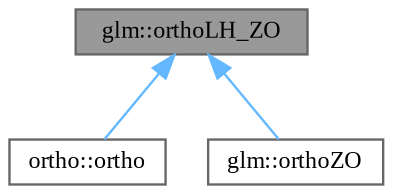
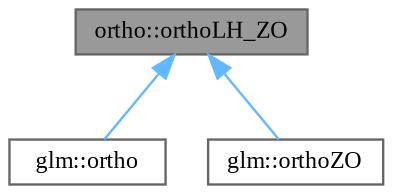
(192, 32) -> (192, 32)
(88, 162) -> (88, 162)
